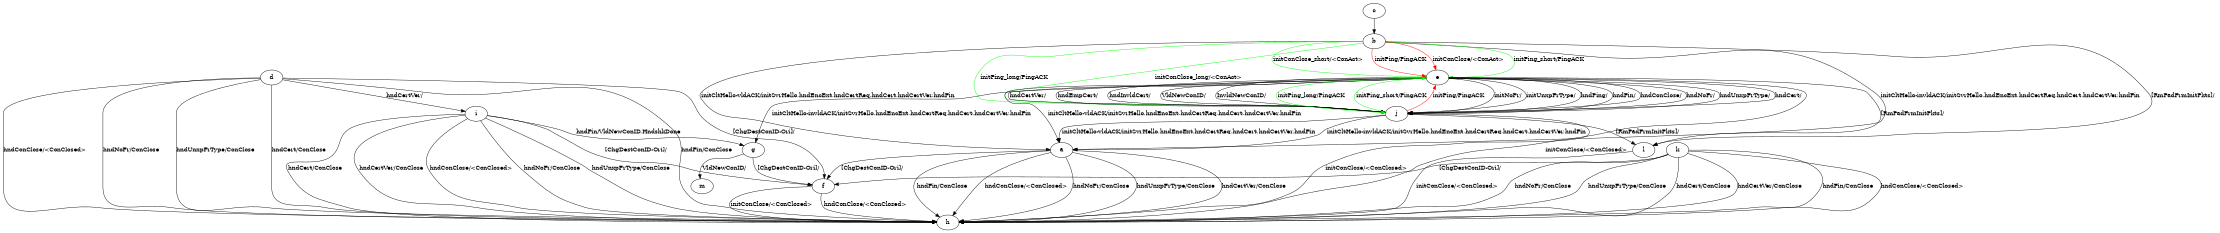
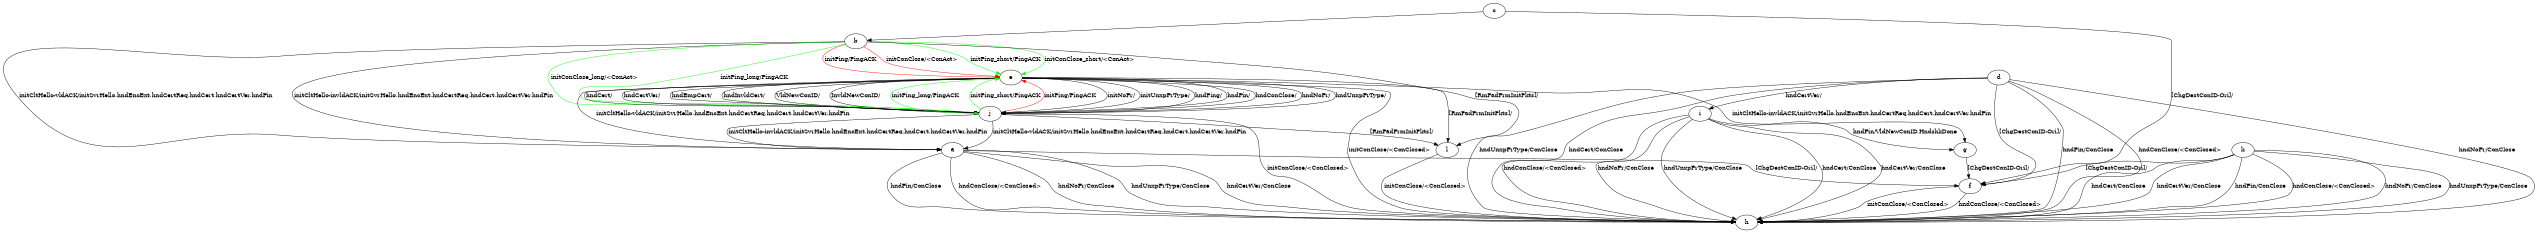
(644, 162) -> (1977, 24)
(702, 186) -> none
